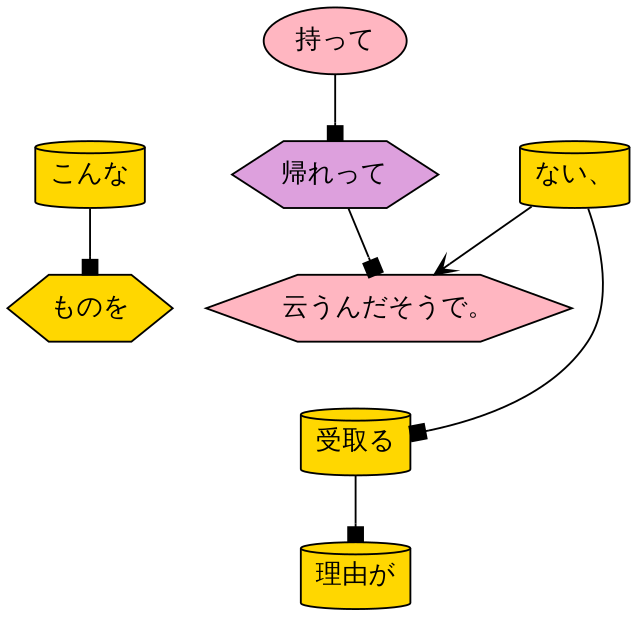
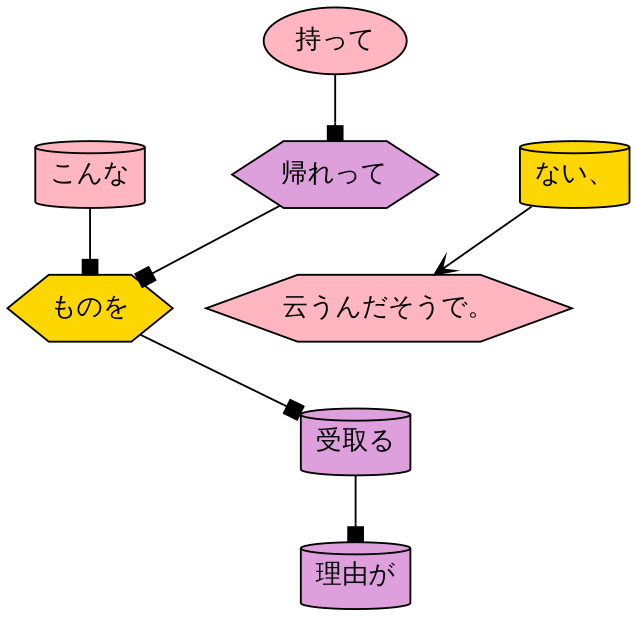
(90, 175) -> (90, 175)
(359, 233) -> (217, 239)
(573, 361) -> (212, 370)
(356, 442) -> (356, 442)
(356, 576) -> (356, 576)
